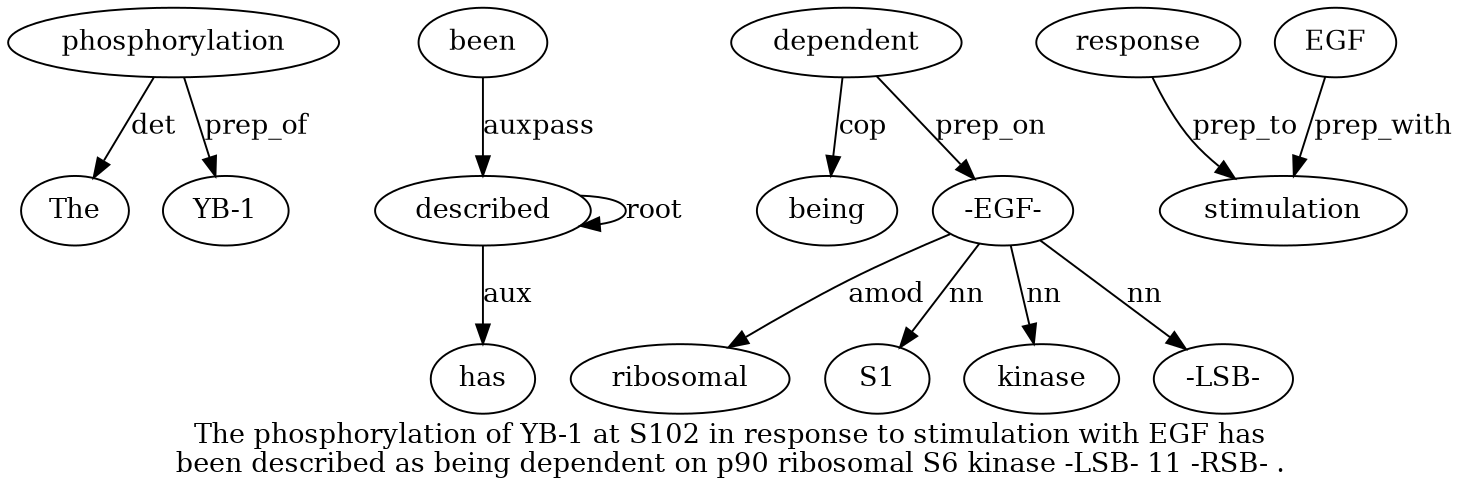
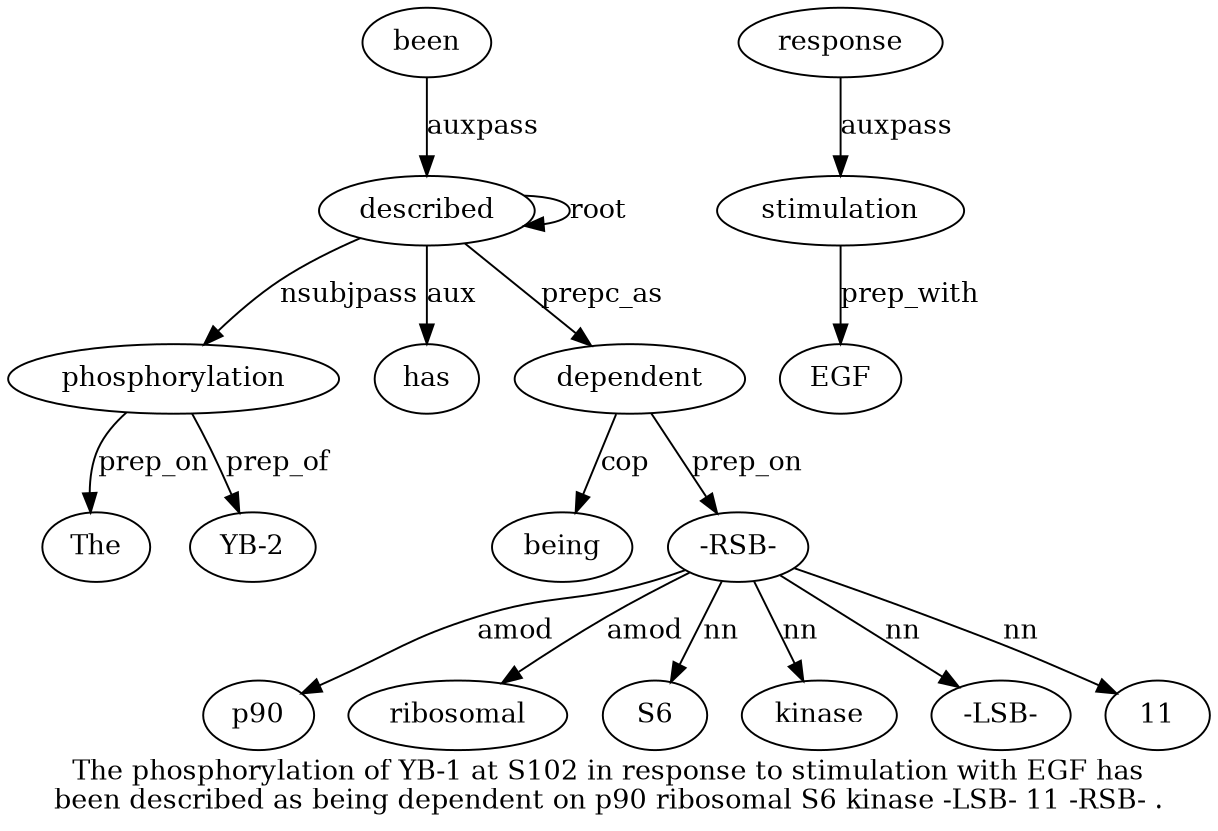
(1313, 117) -> (841, 285)
(154, 127) -> (154, 463)
(1246, 127) -> (897, 127)
(226, 211) -> (253, 547)
(1003, 211) -> (738, 547)
none -> (285, 277)
none -> (520, 288)
(877, 379) -> (655, 715)
none -> (259, 715)
none -> (1158, 715)
